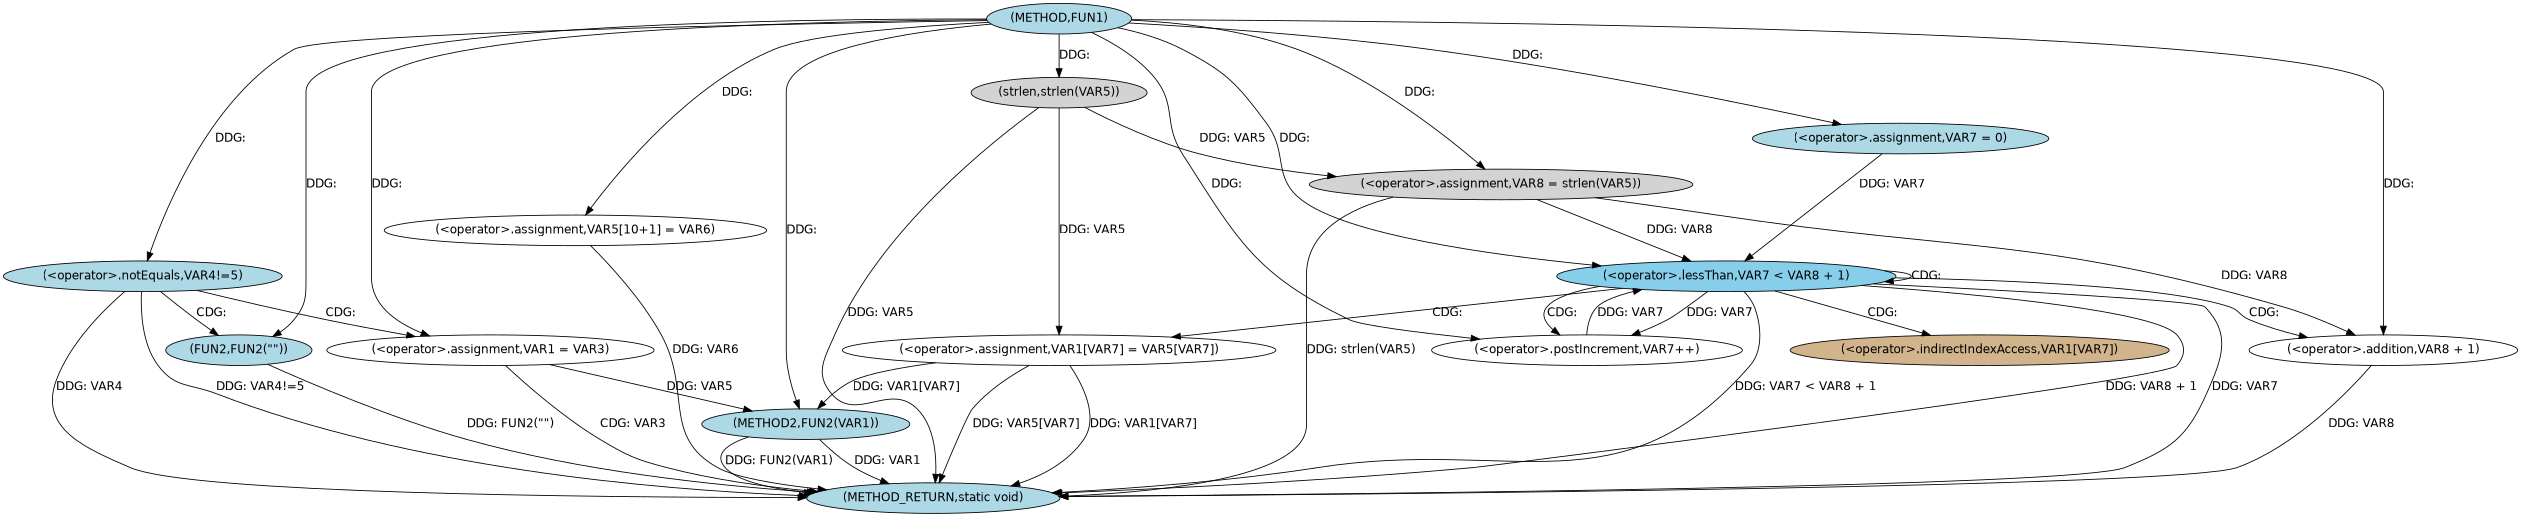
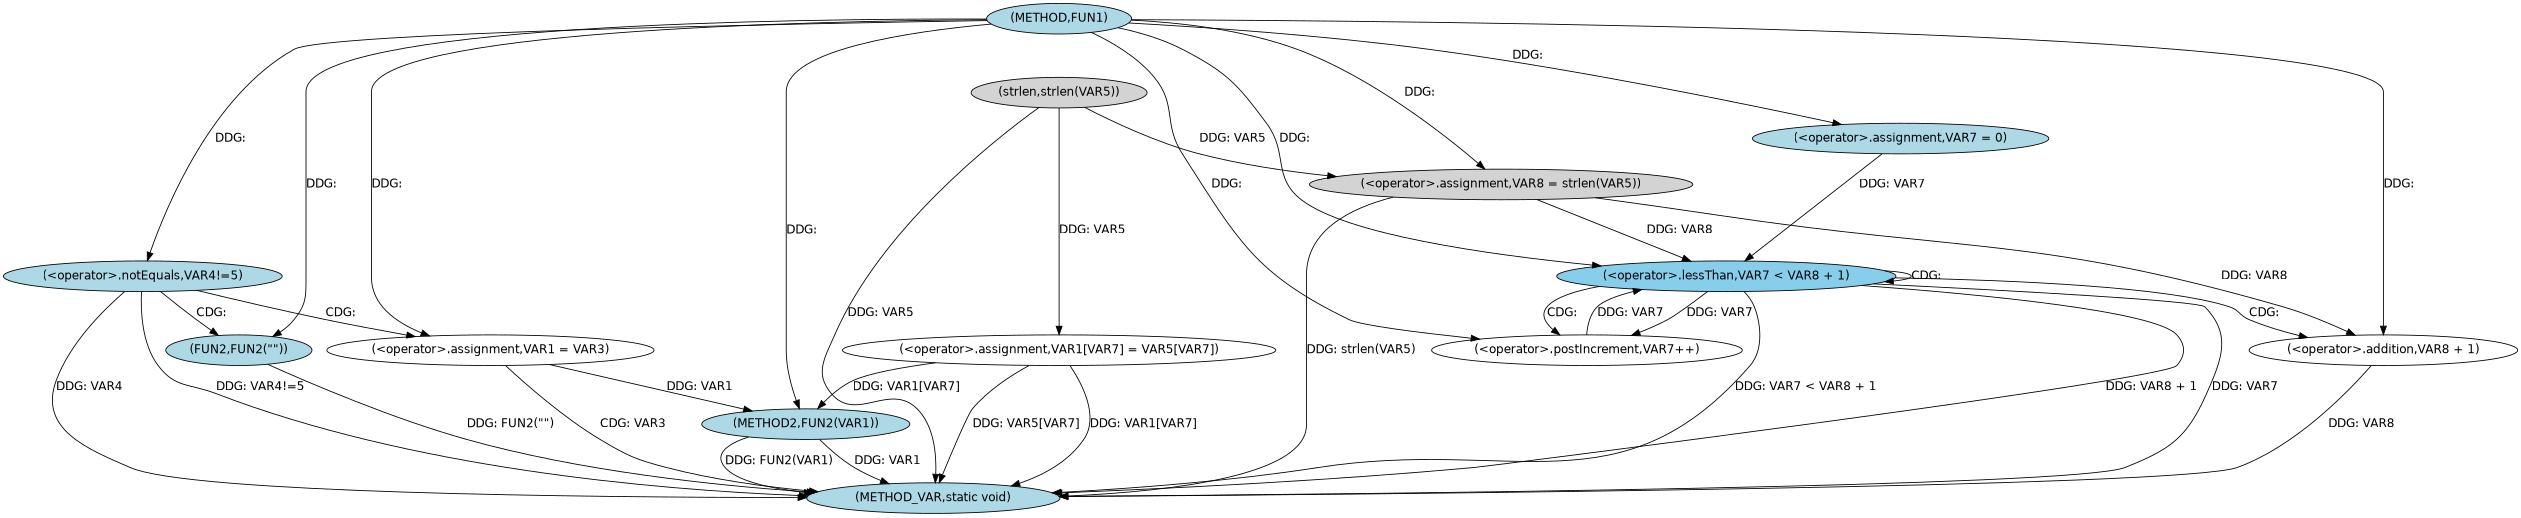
(1059, 51) -> none
(575, 230) -> none
(1402, 312) -> none
(1980, 350) -> none
(700, 387) -> (700, 387)
(933, 498) -> (933, 498)
